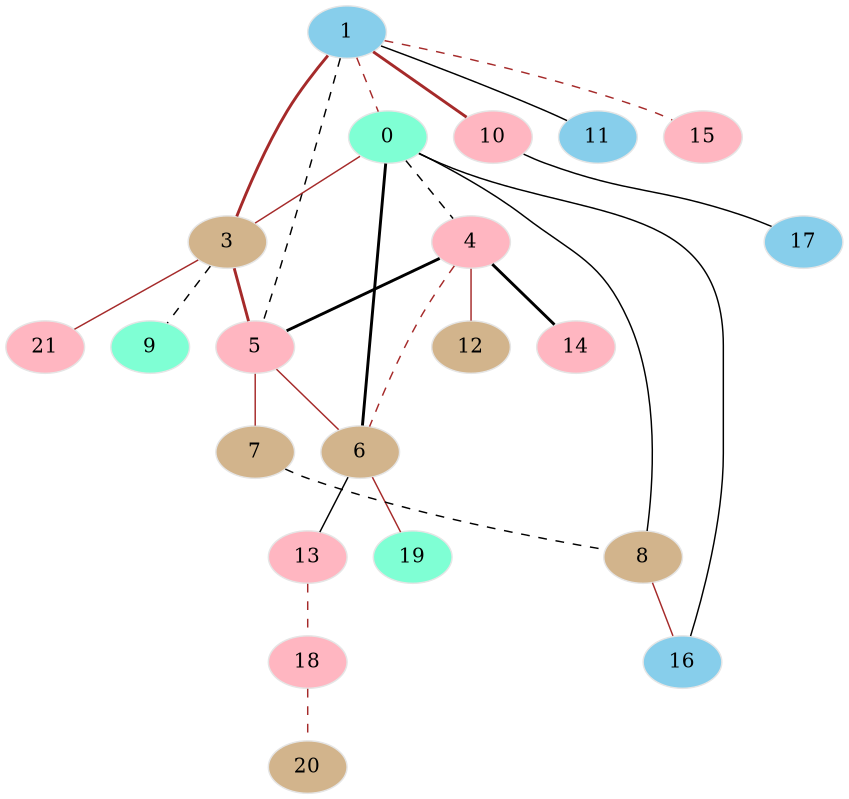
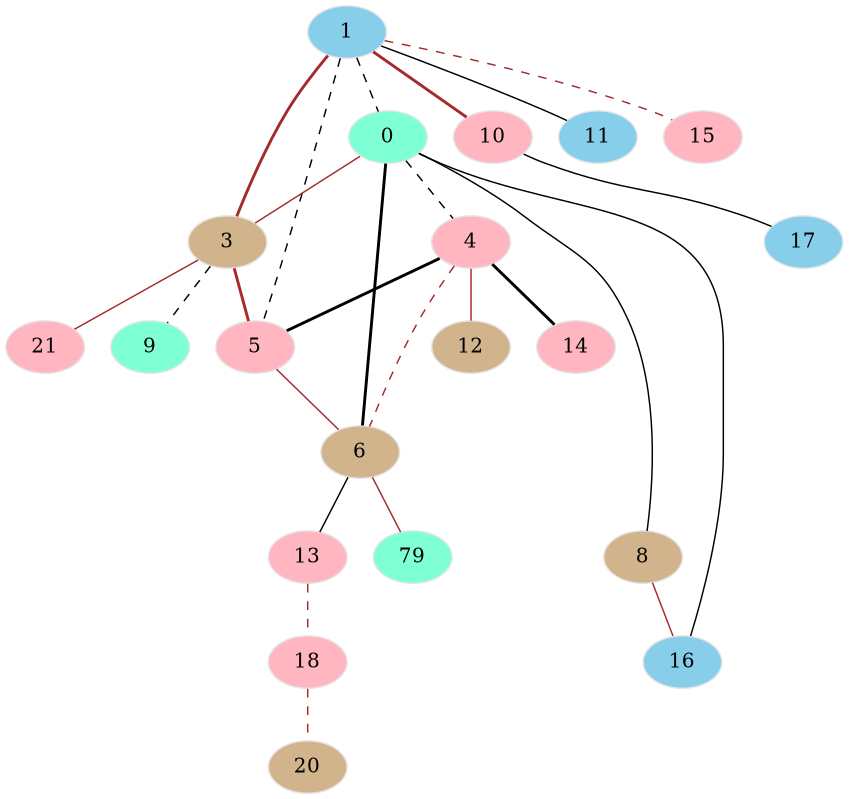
(368, 85) -> (368, 85)
(255, 452) -> none
(413, 557) -> (413, 557)
